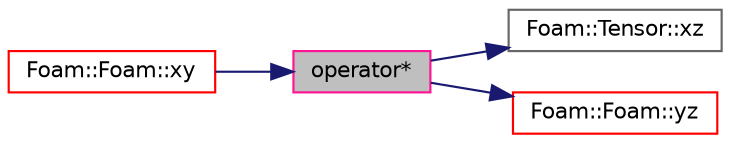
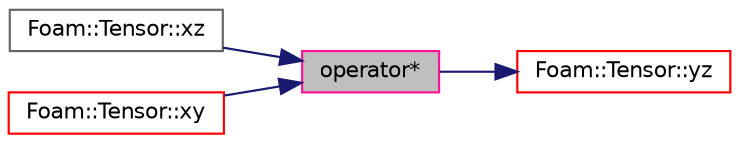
(459, 56) -> (252, 52)
(112, 72) -> (116, 113)
(615, 113) -> (624, 72)
